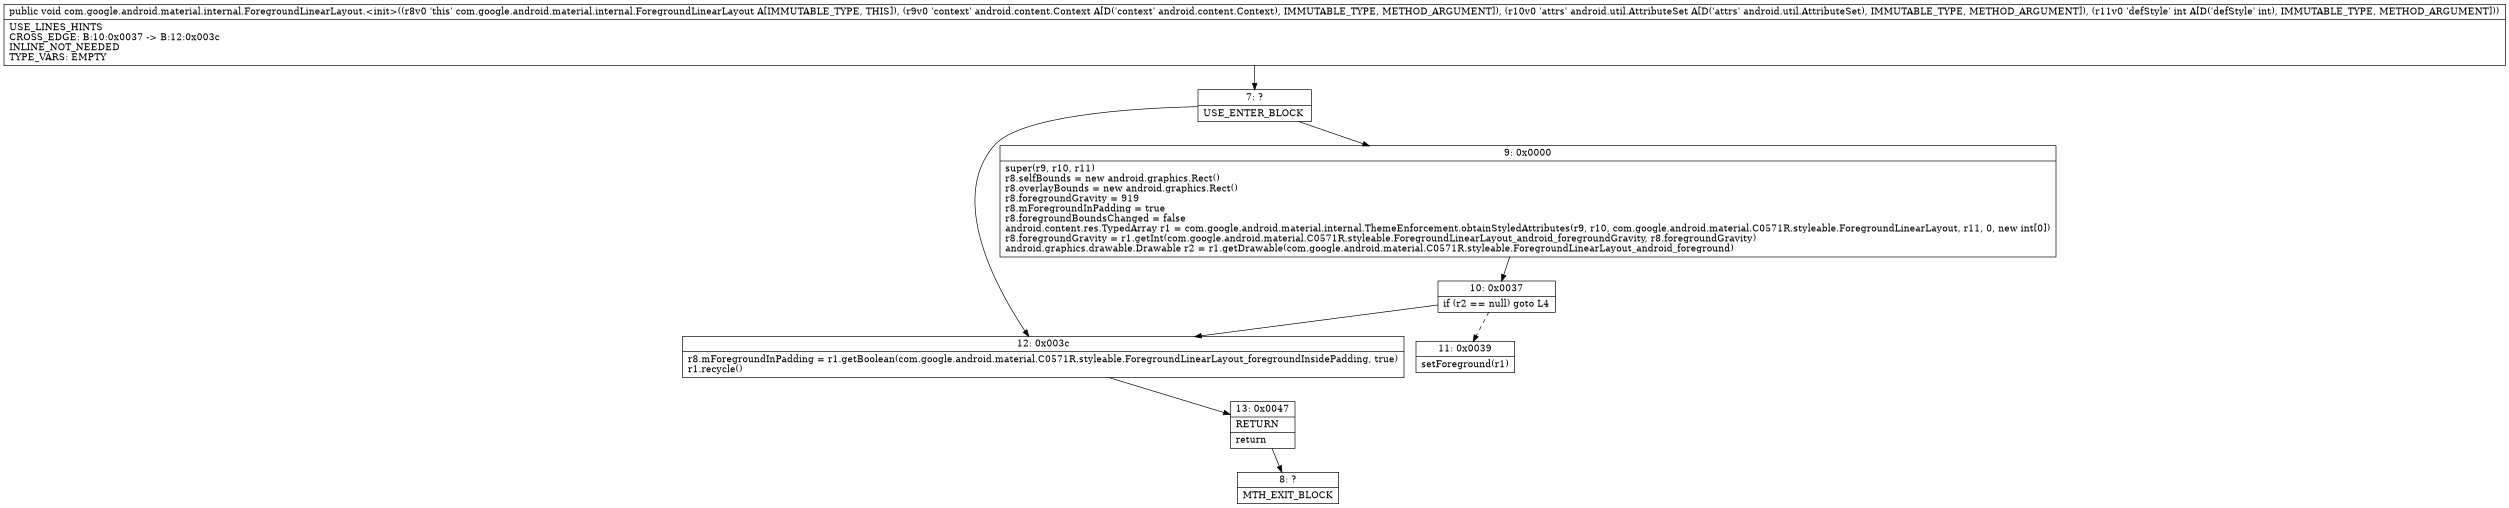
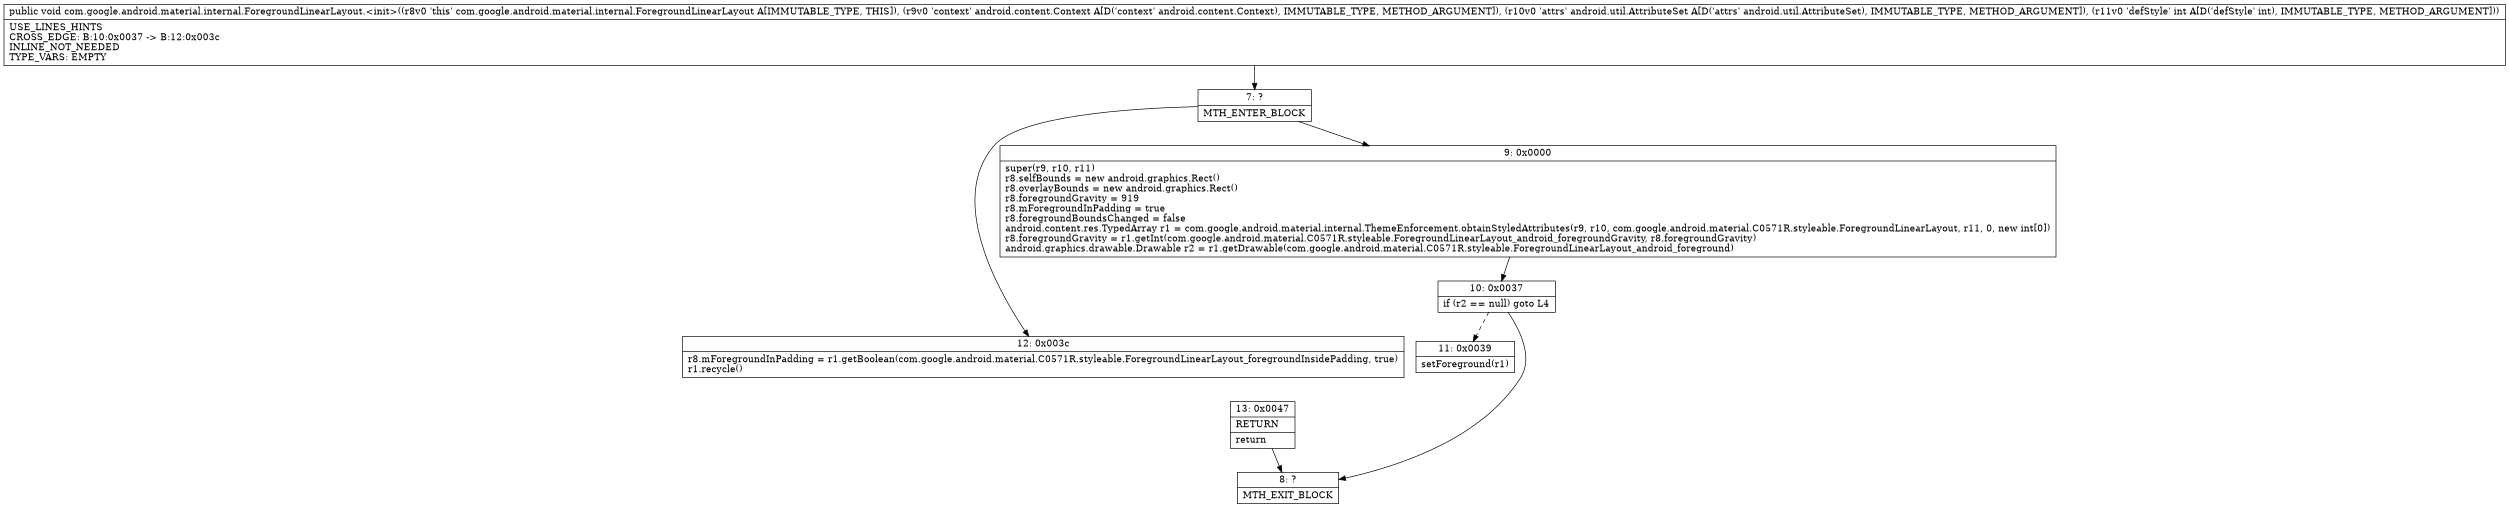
(1254, 113) -> (1255, 113)
(1320, 320) -> (1473, 426)
(1166, 395) -> none
